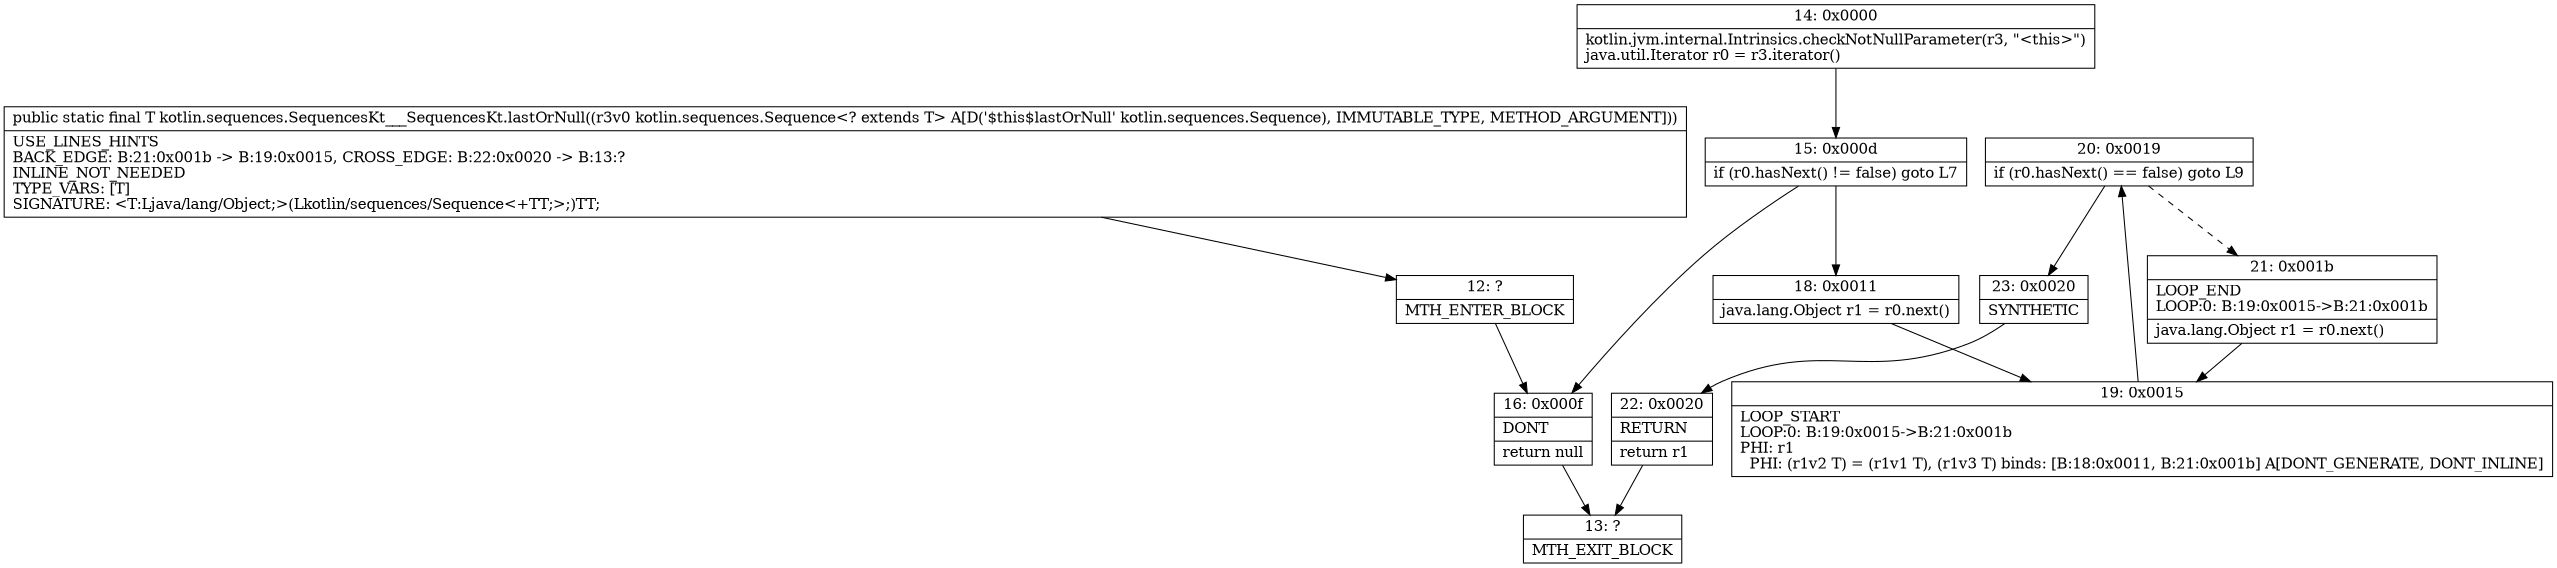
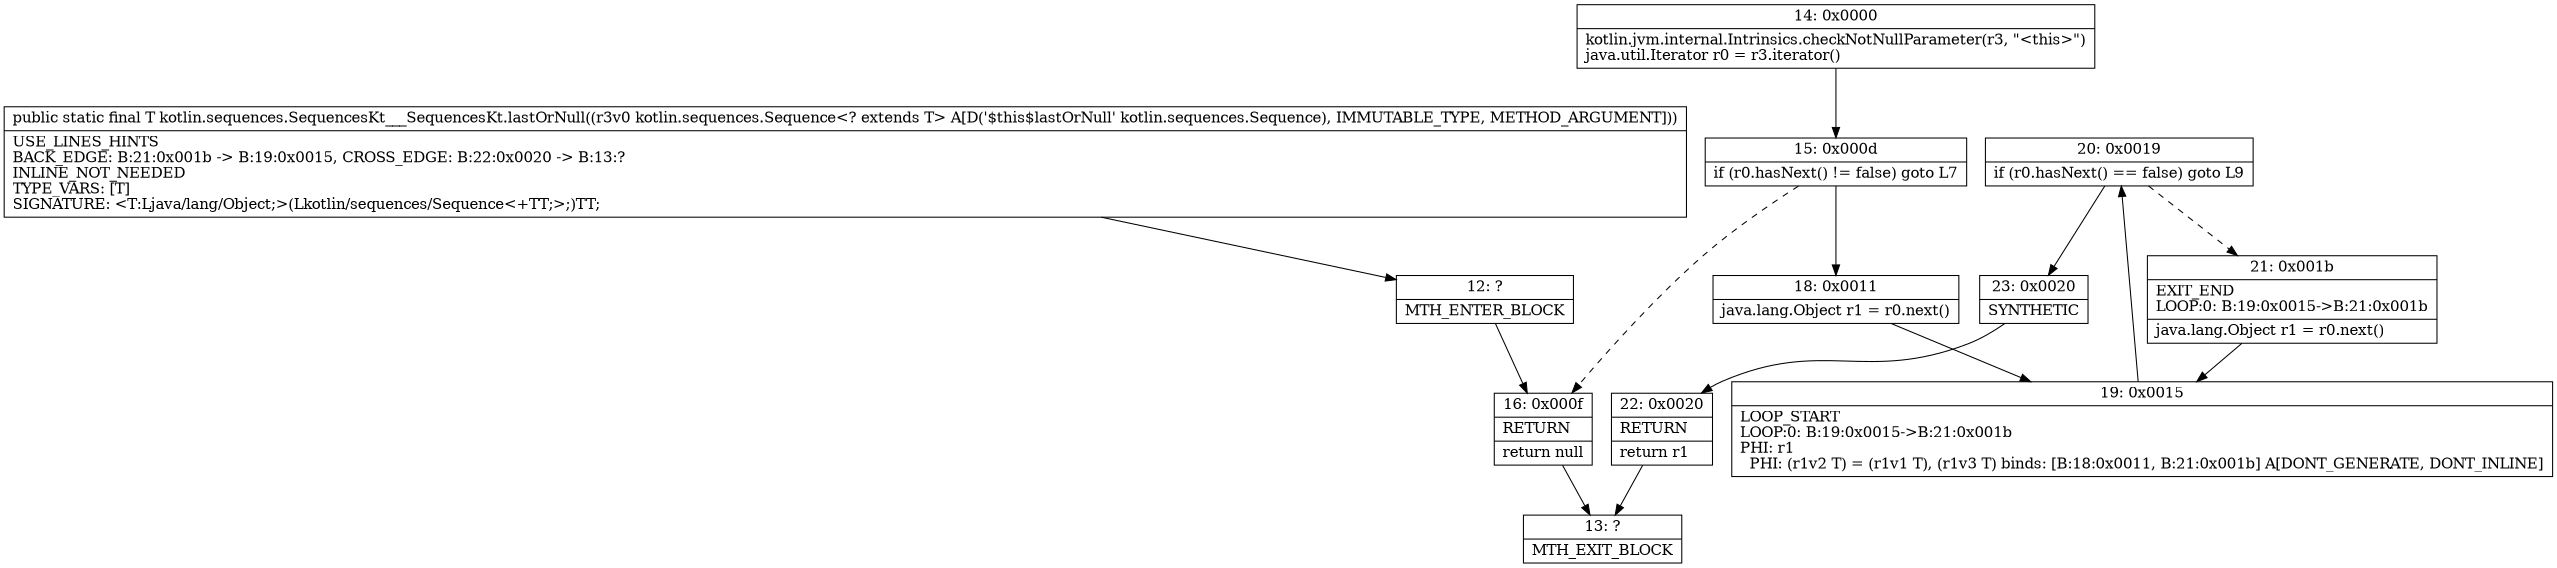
(1680, 276) -> (1680, 276)
(2198, 291) -> (2195, 291)
(1526, 429) -> (1536, 429)
